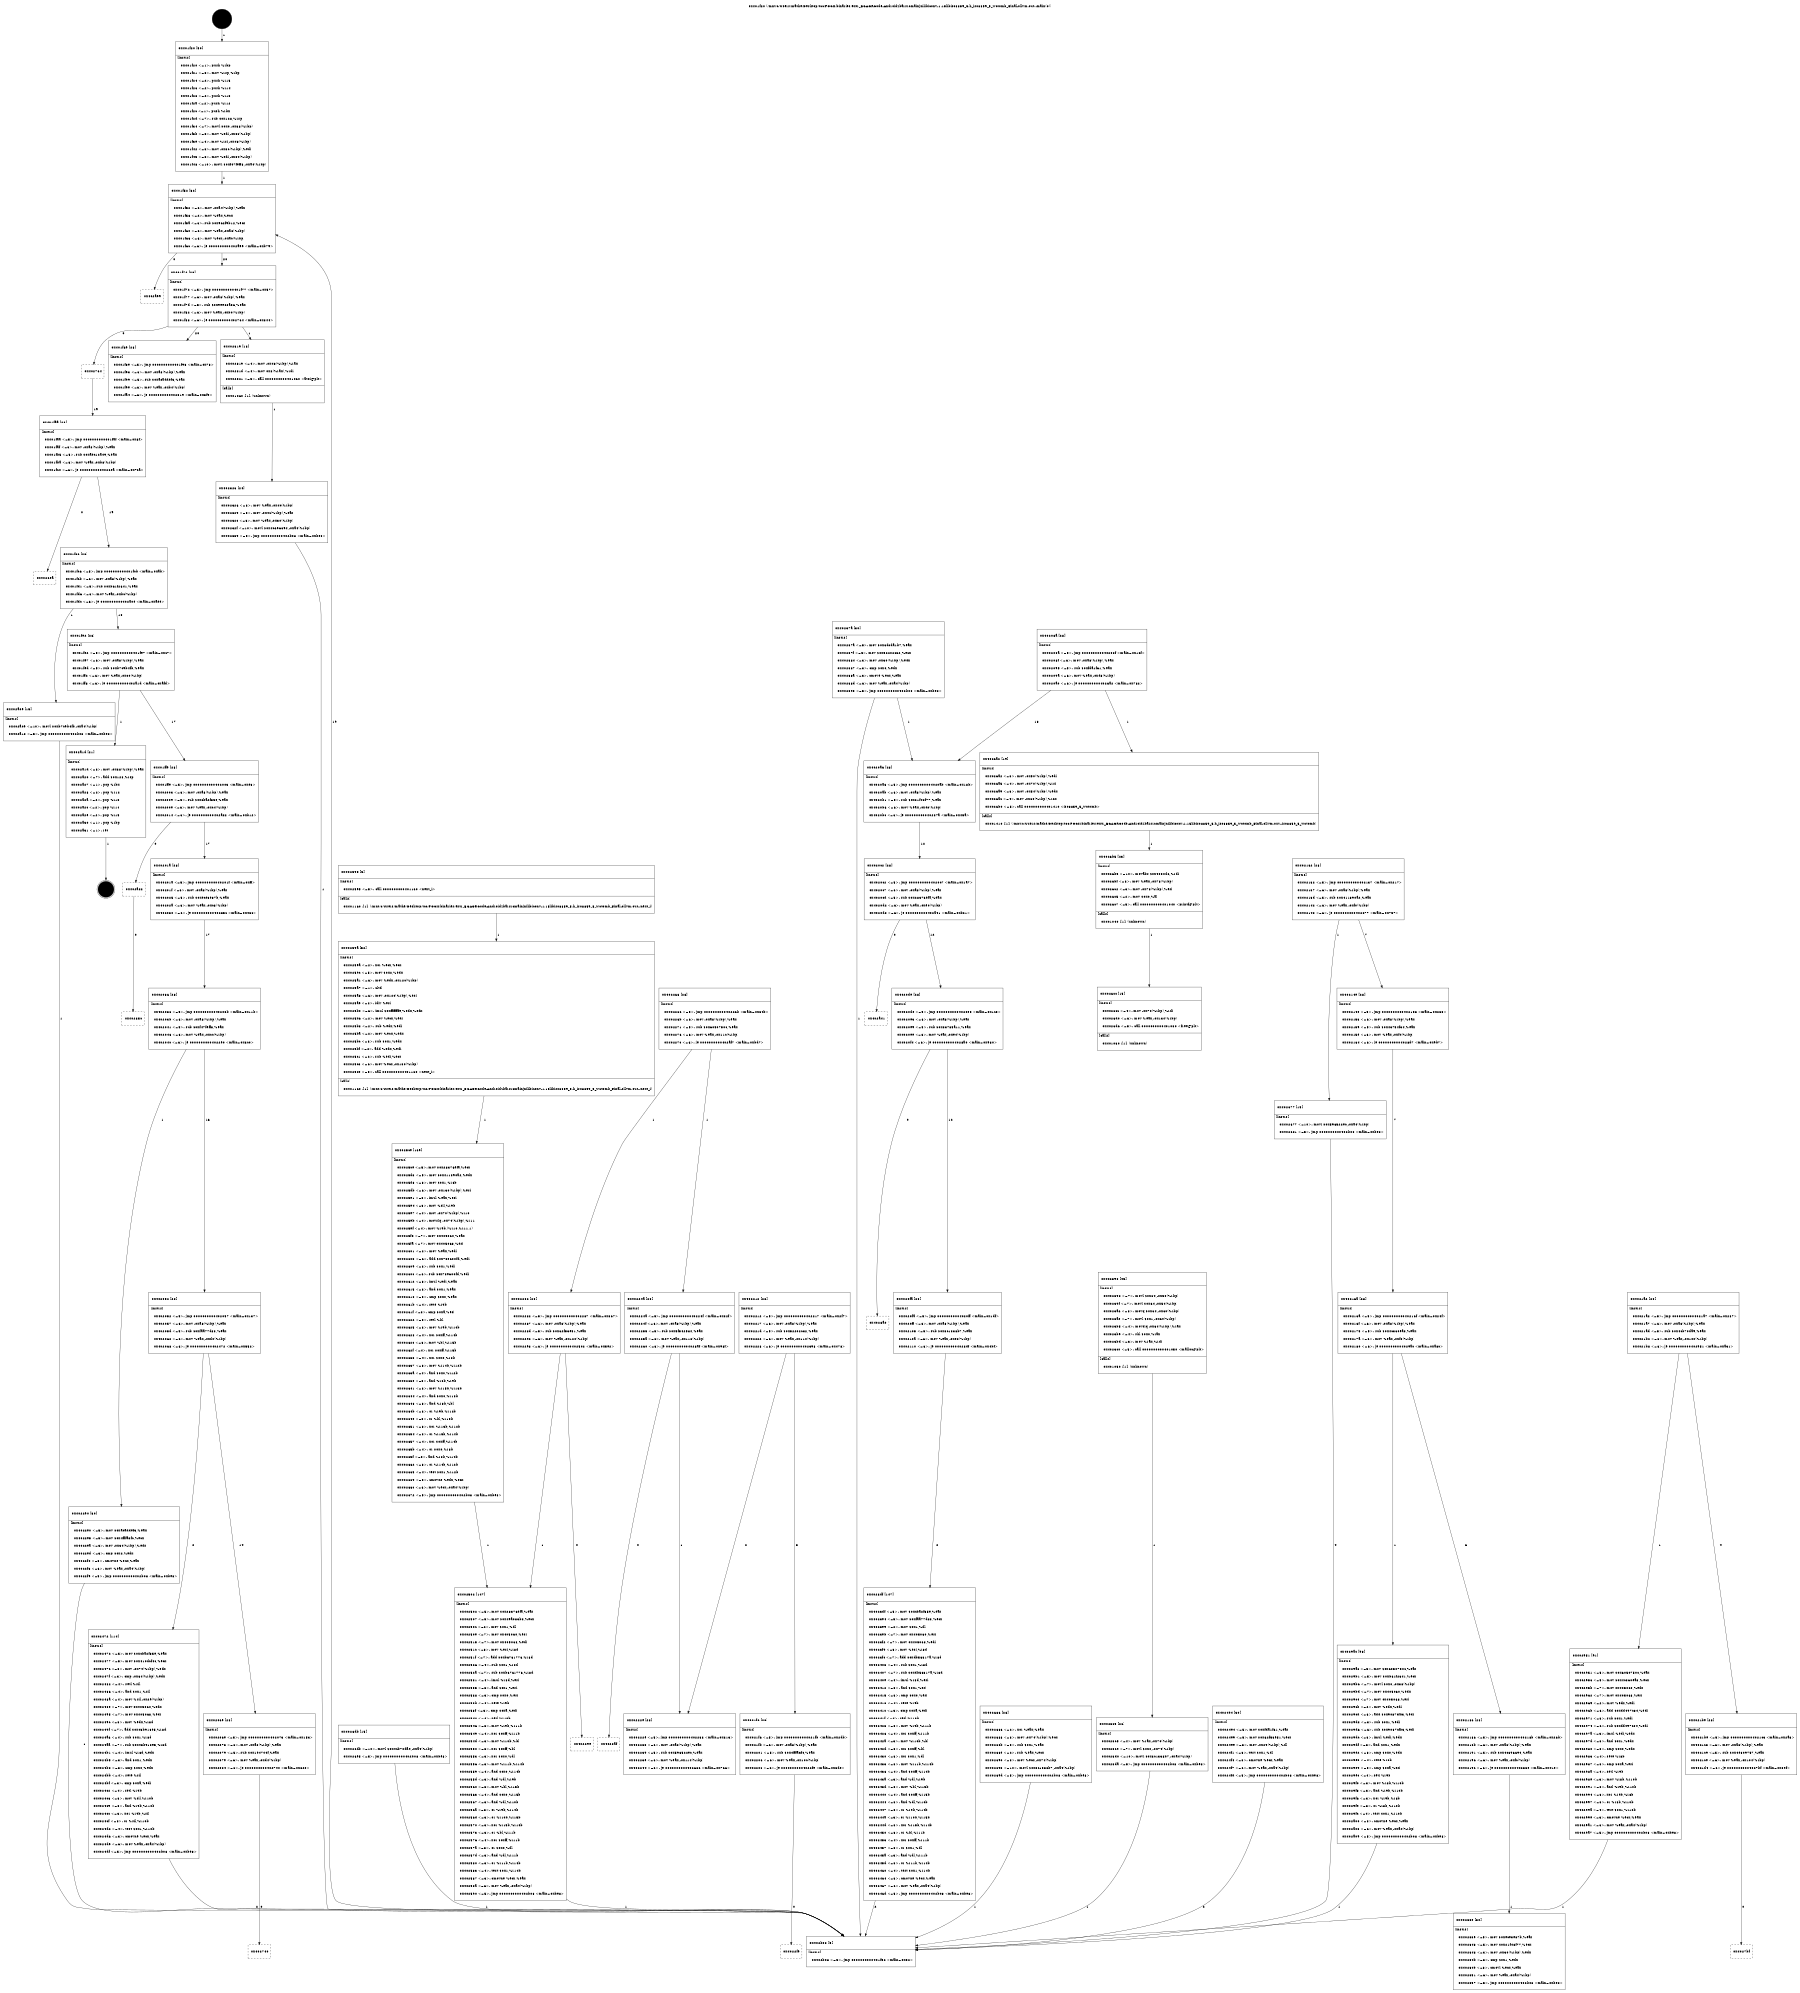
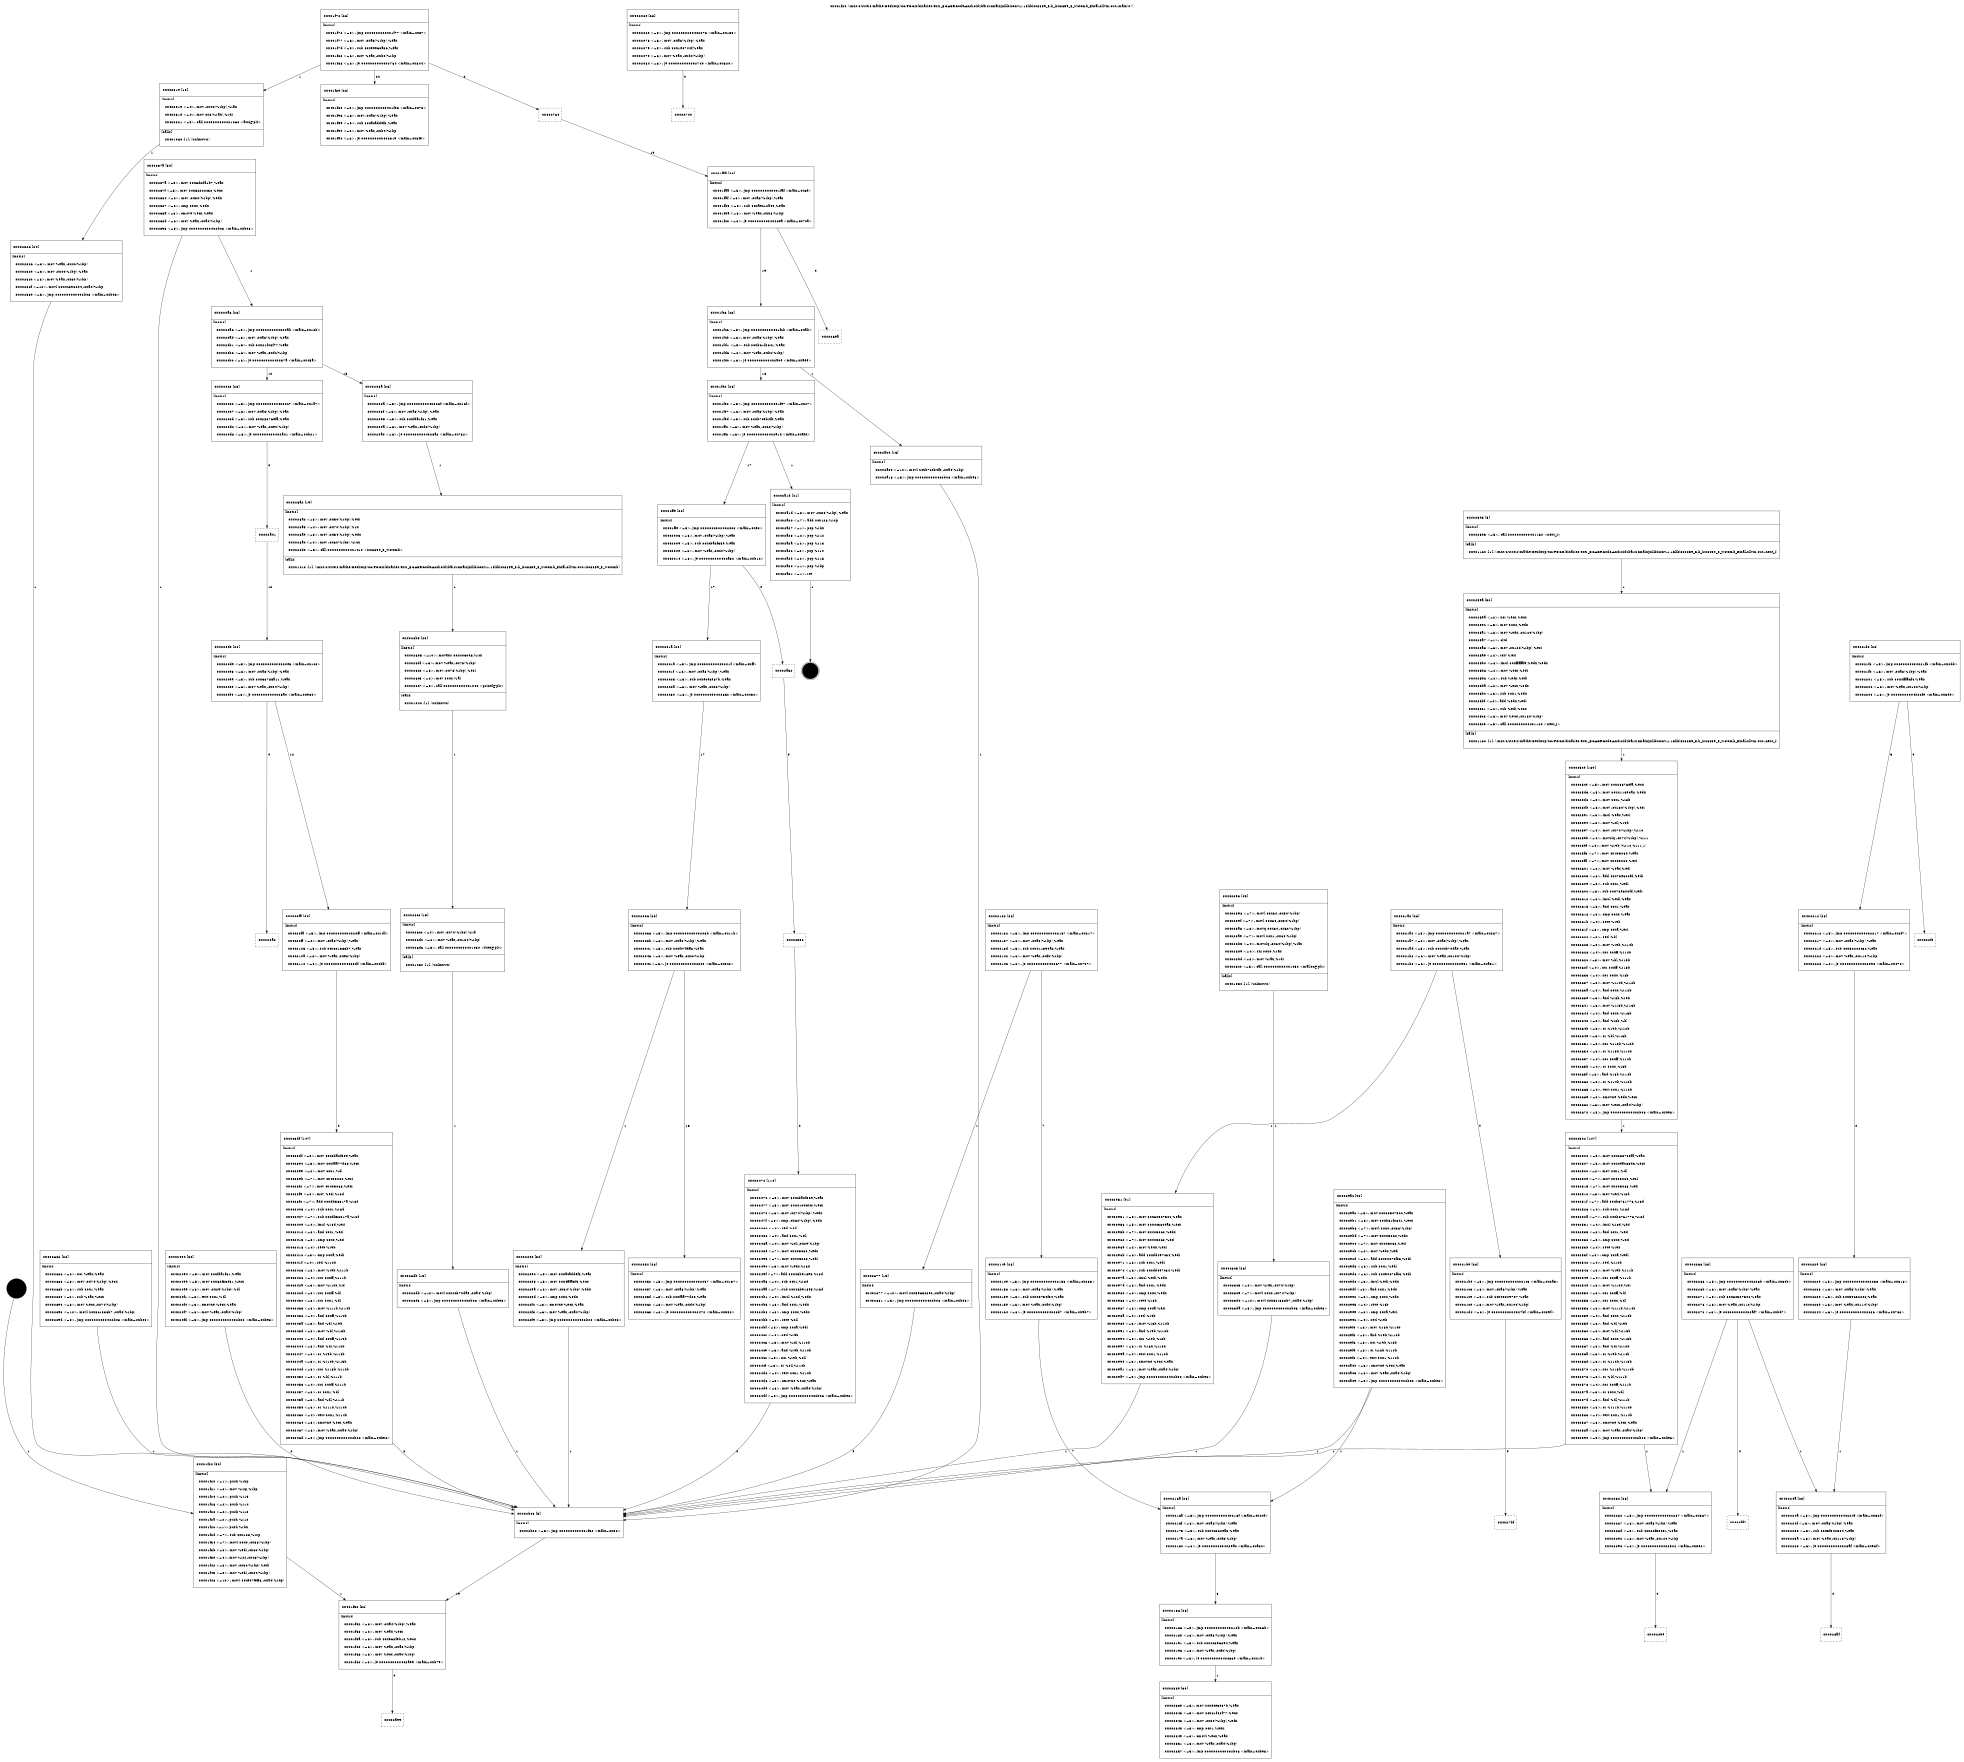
(222, 258) -> none
(1005, 725) -> (341, 373)
(933, 953) -> (267, 590)
none -> (453, 1119)
(545, 1469) -> (1647, 1467)
(193, 1491) -> (797, 1059)
(1393, 1498) -> (1334, 1455)
none -> (1738, 1523)
(232, 1532) -> none
(680, 1532) -> (1843, 1404)
(795, 1532) -> (1880, 804)
